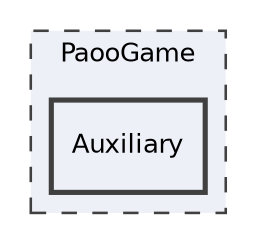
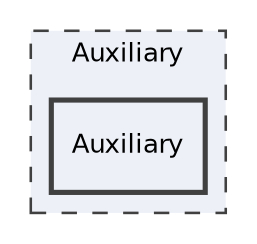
(128, 55) -> (128, 55)
